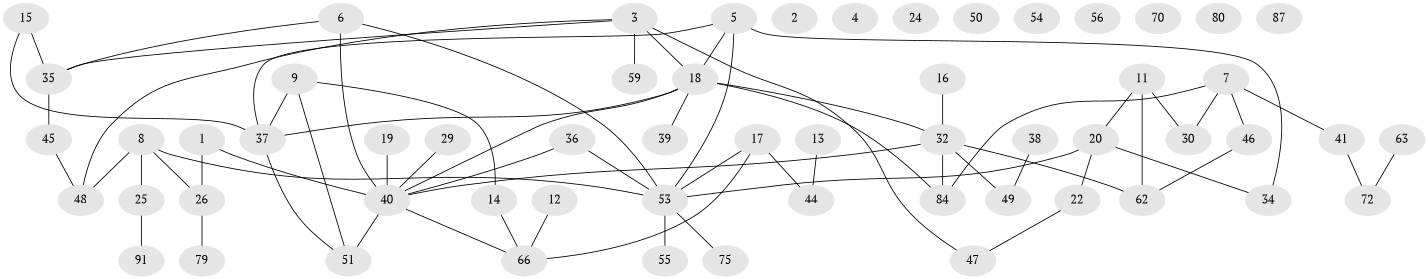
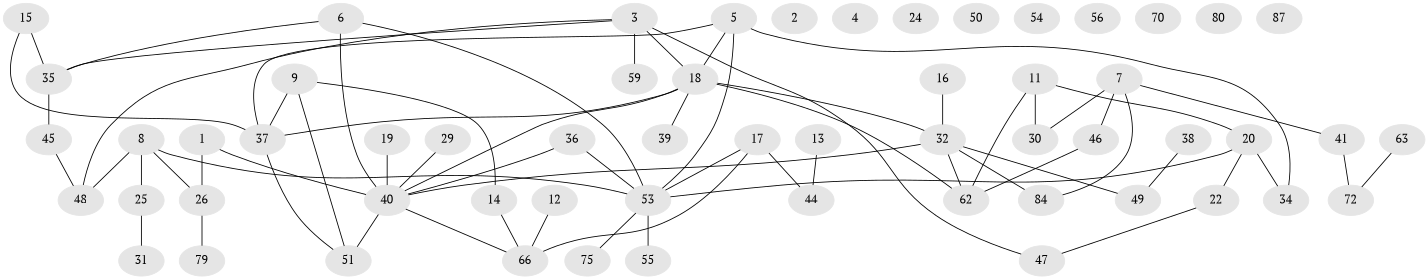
(827, 115) -> (823, 114)
(141, 261) -> (141, 261)
